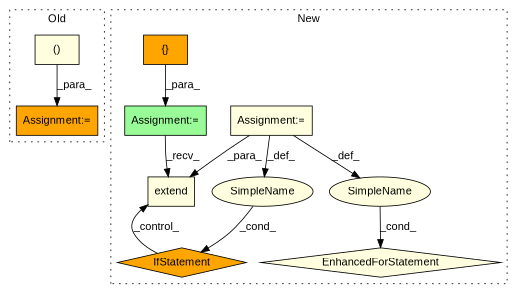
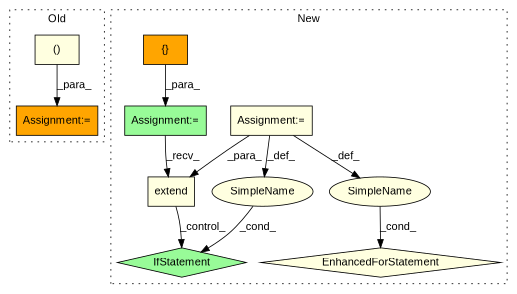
(135, 235) -> (180, 223)
(182, 263) -> (182, 263)
